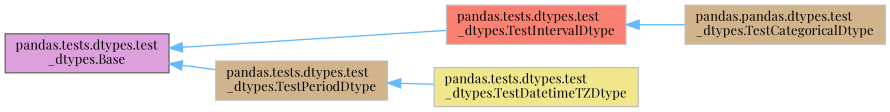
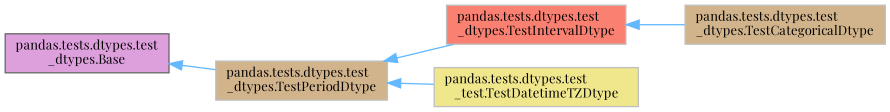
(785, 25) -> (785, 25)
(314, 39) -> (425, 51)
(536, 87) -> (536, 87)
